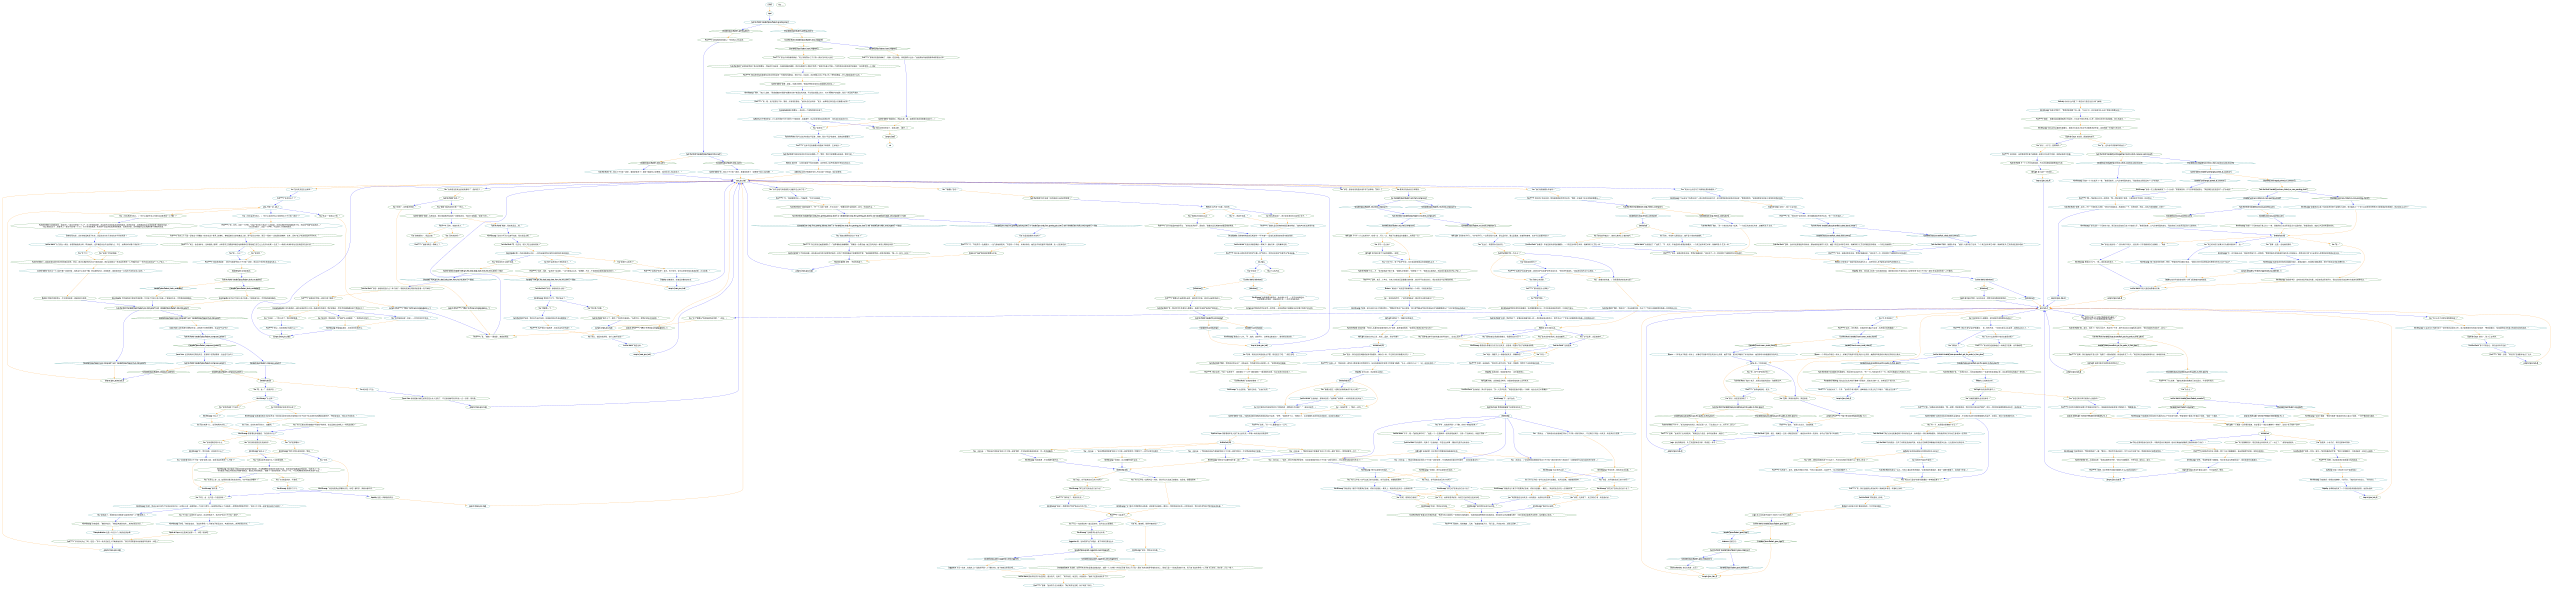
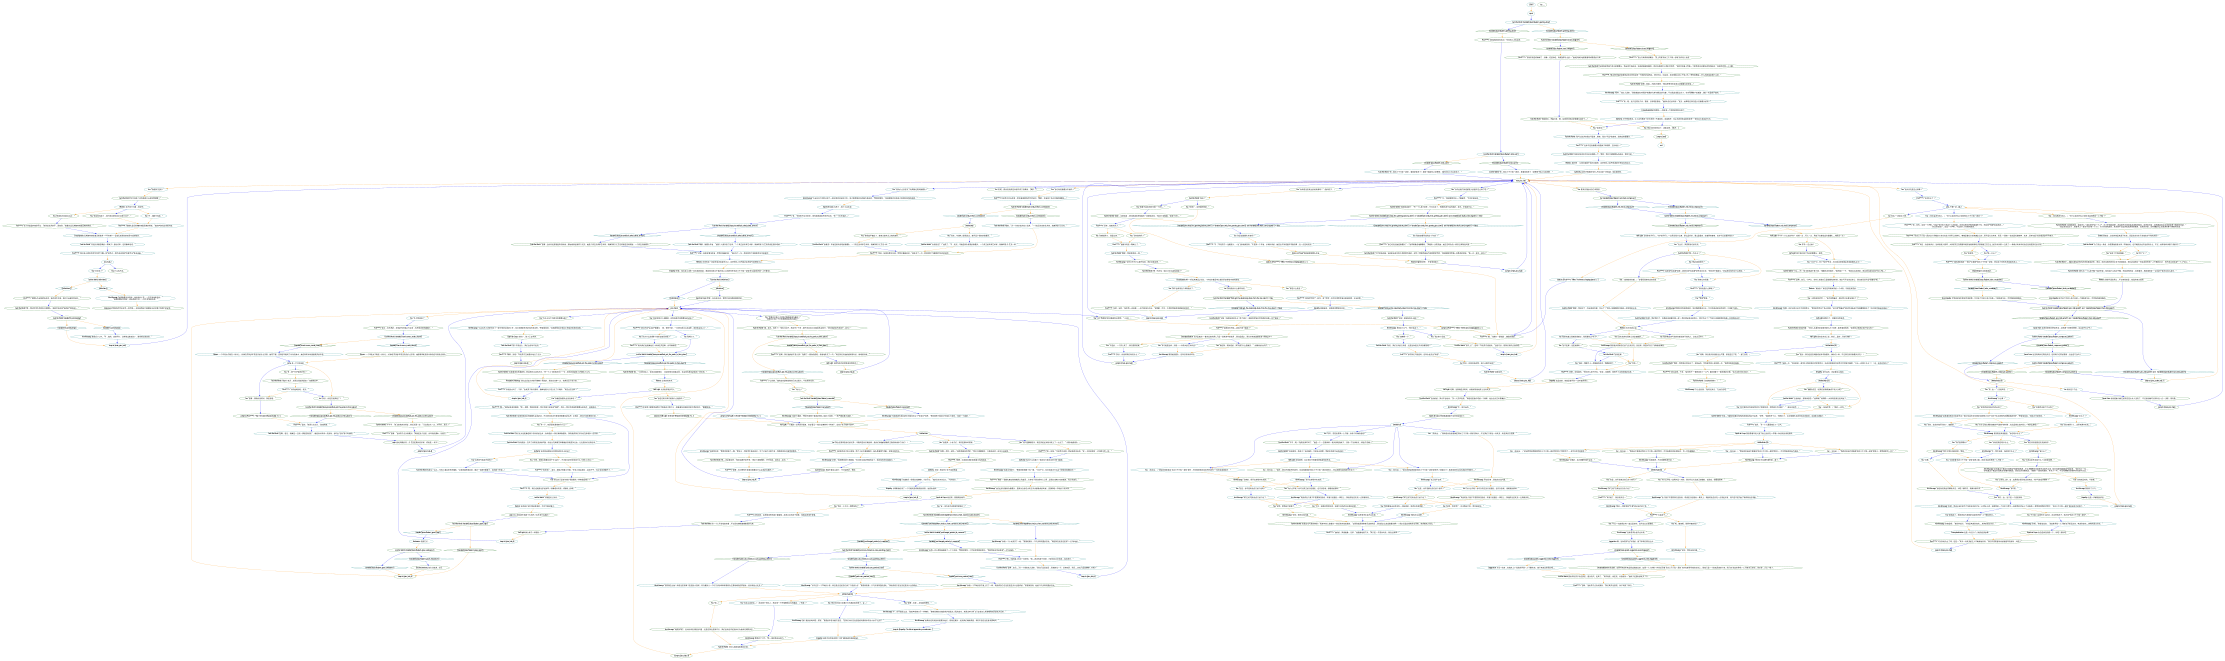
(479, 221) -> (1126, 248)
(1569, 332) -> (1575, 341)
none -> (1075, 451)
